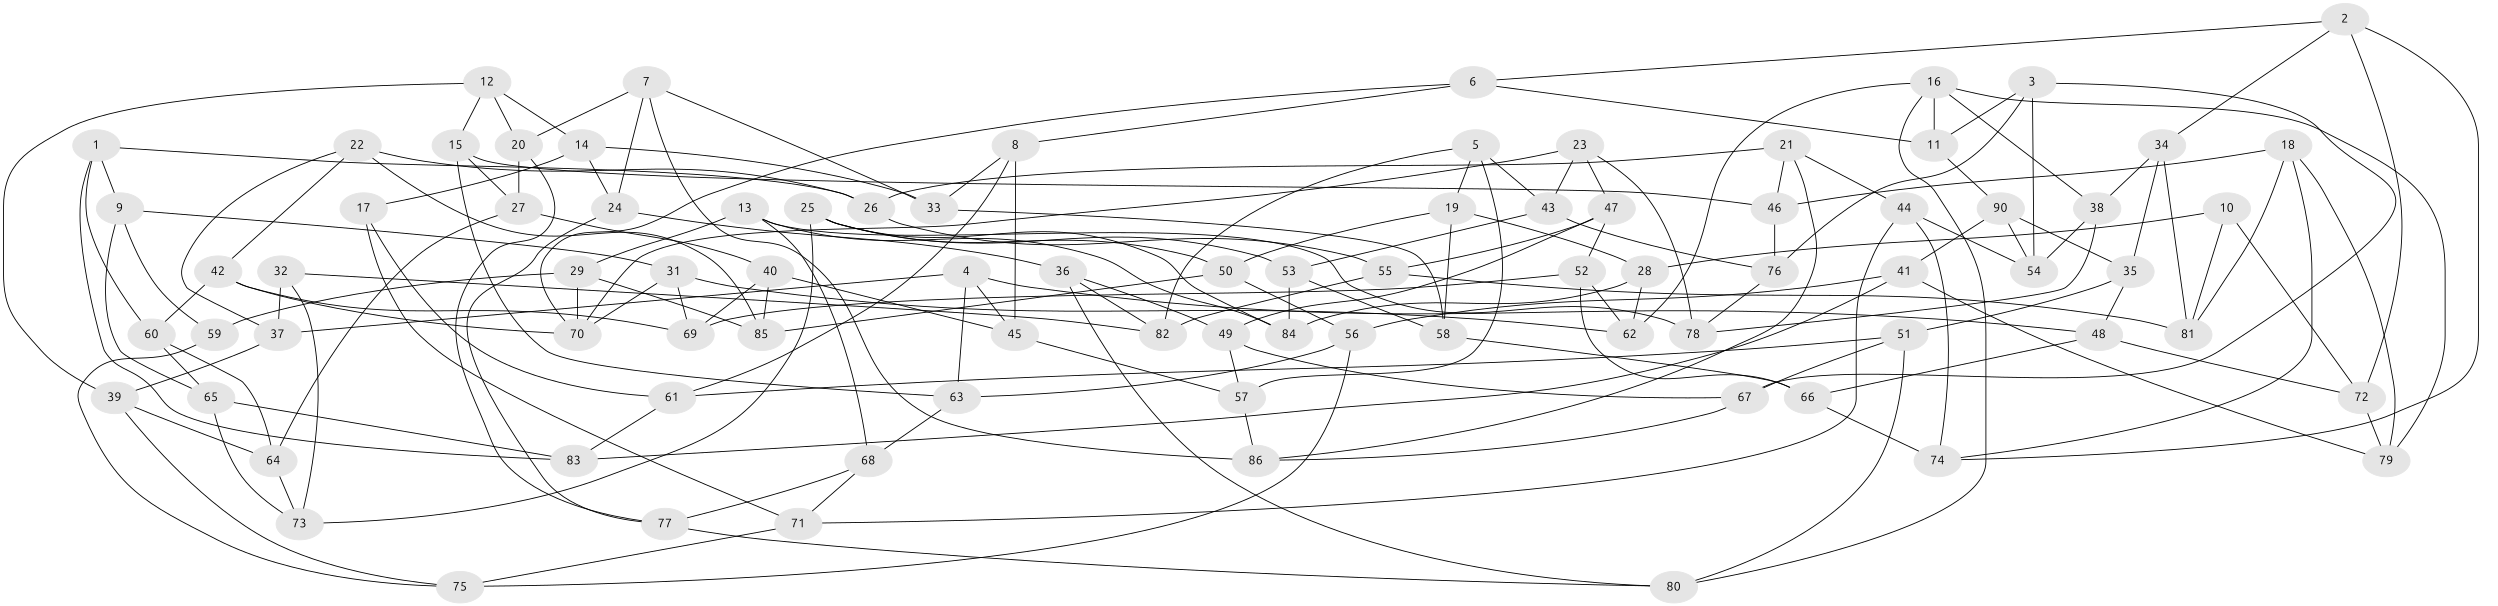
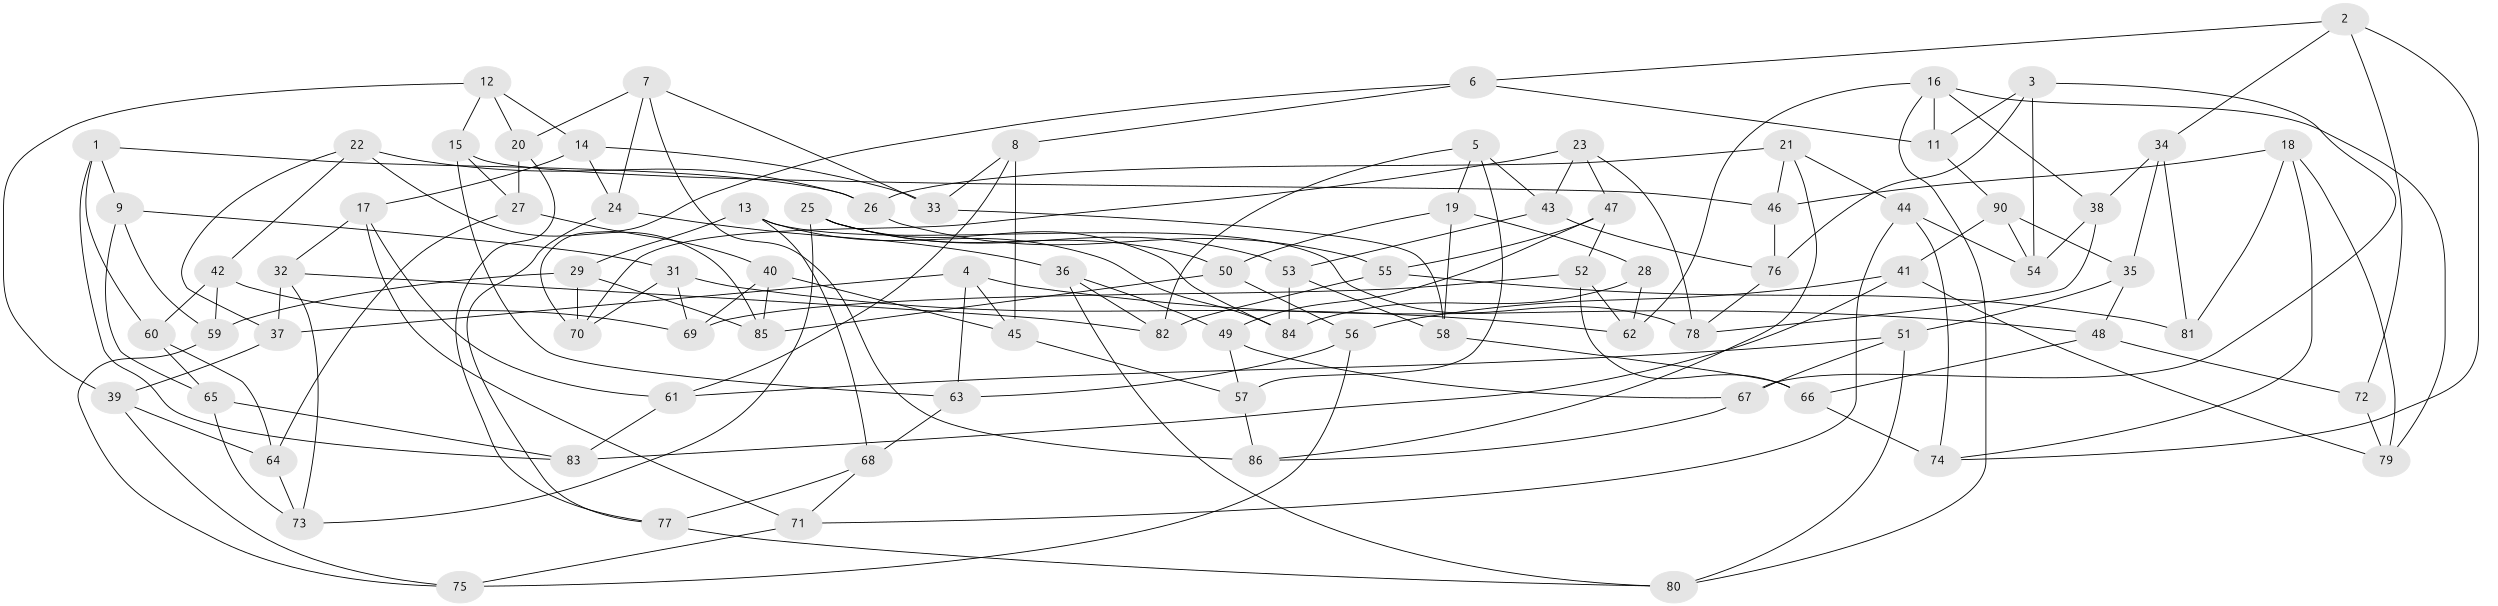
(2227, 209) -> none
none -> (322, 240)
(393, 318) -> (217, 298)
